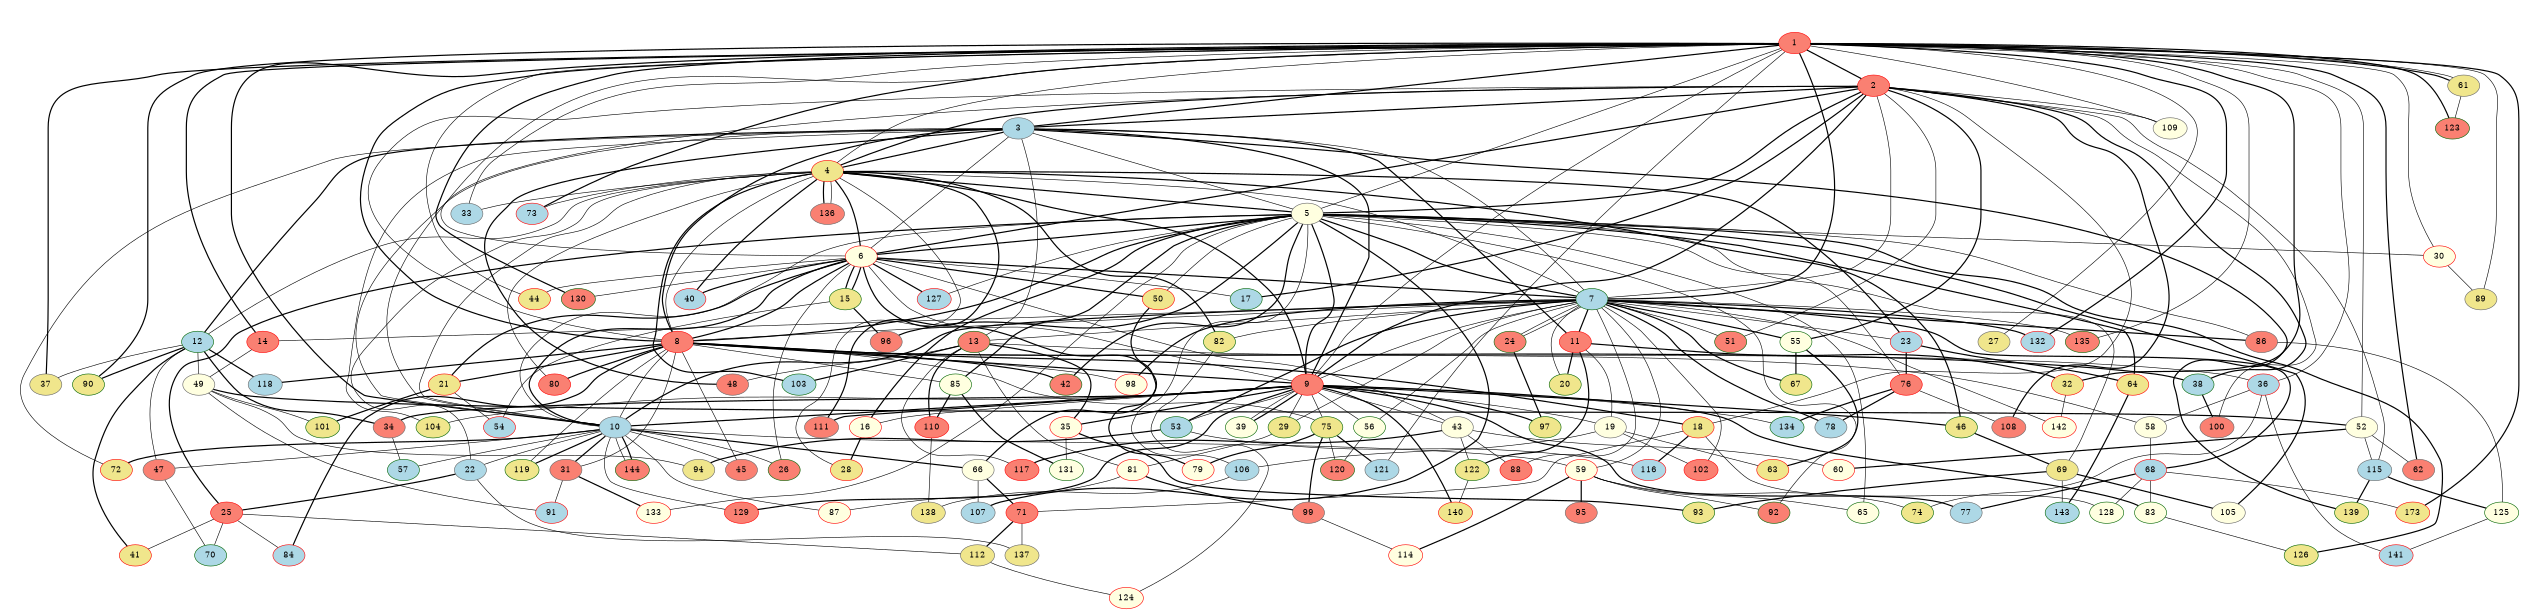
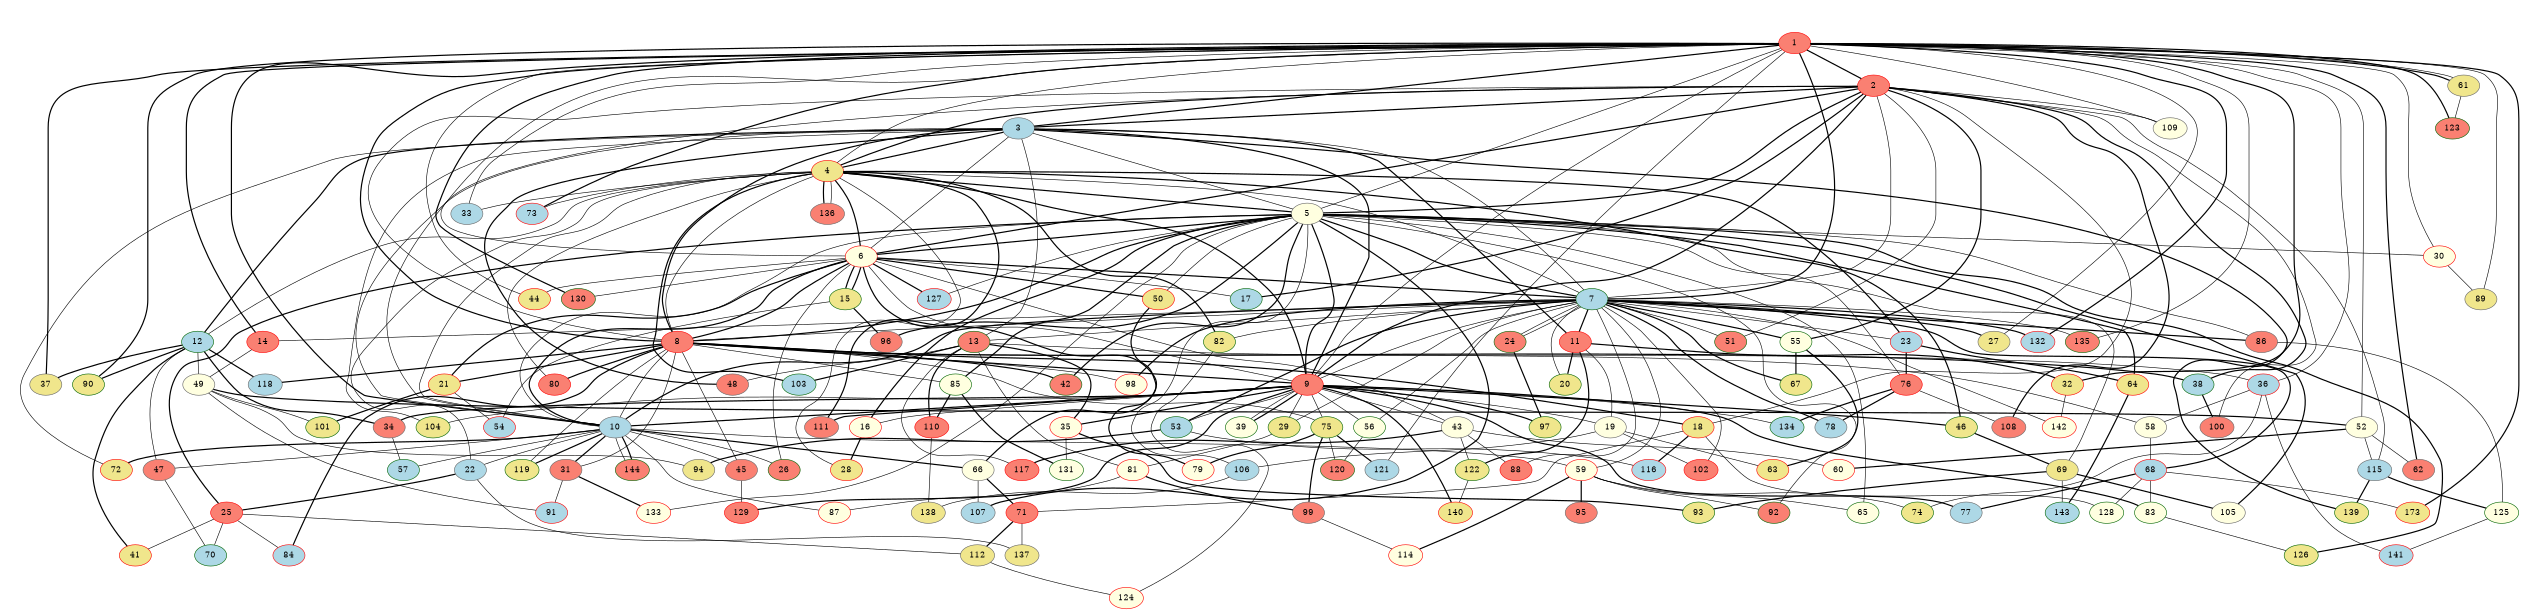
(690, 299) -> none
none -> (1795, 311)
(126, 357) -> (126, 357)
(645, 493) -> (741, 491)
